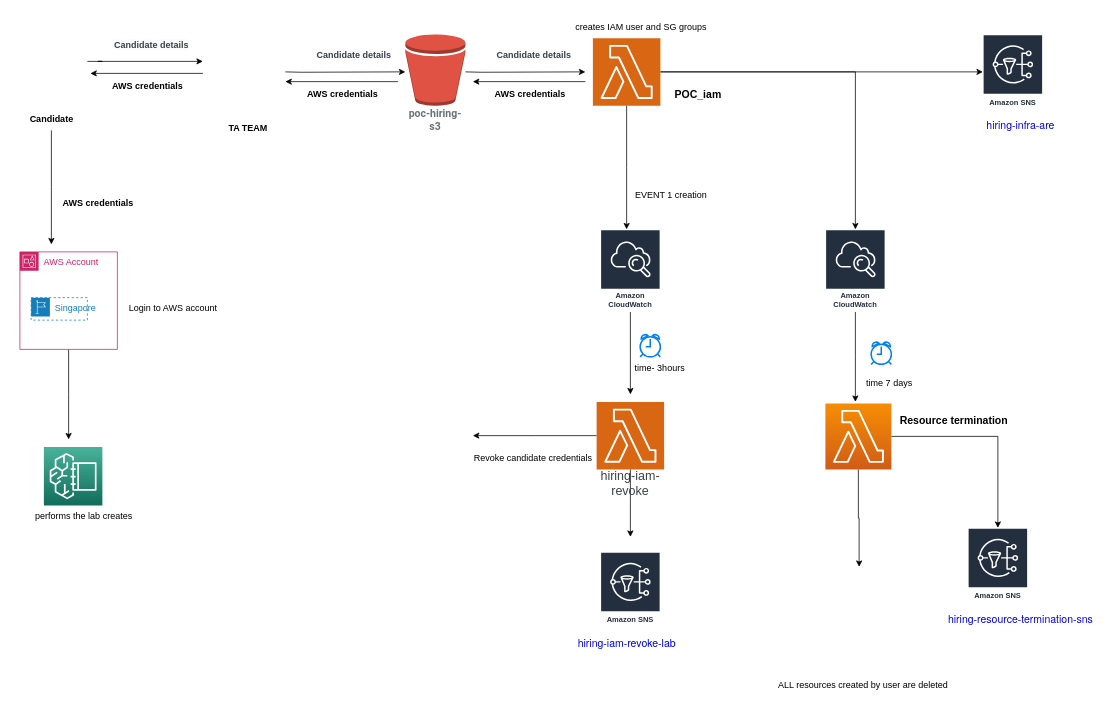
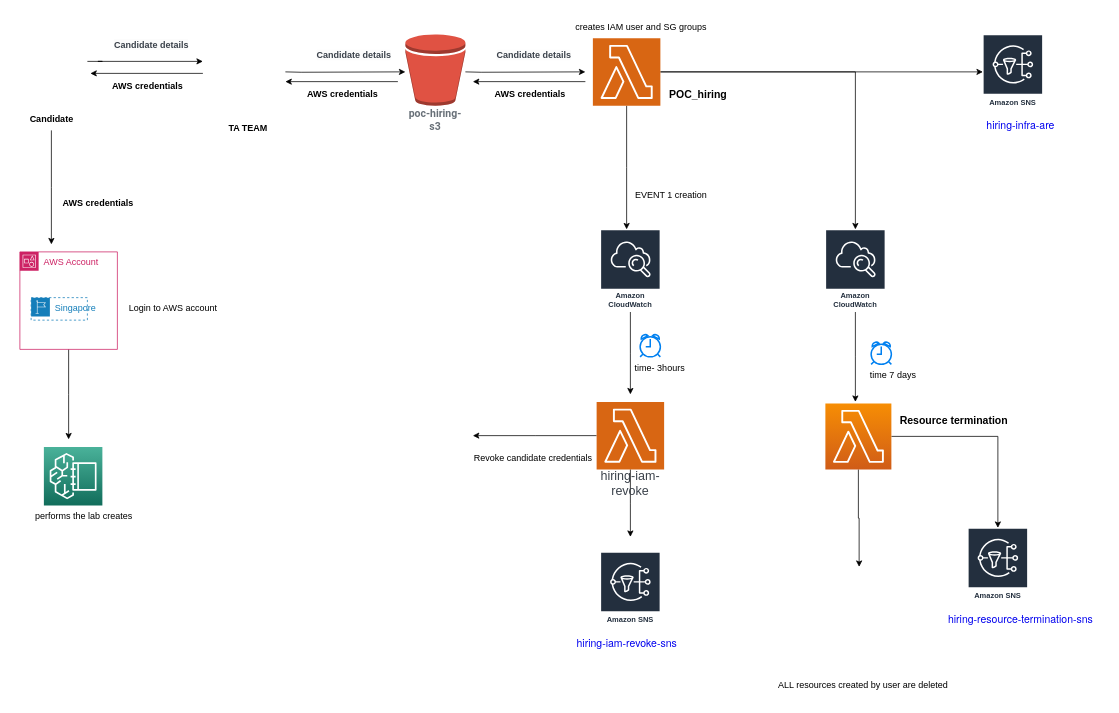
(698, 94) -> (698, 94)
(889, 383) -> (893, 375)
(627, 642) -> (627, 642)
